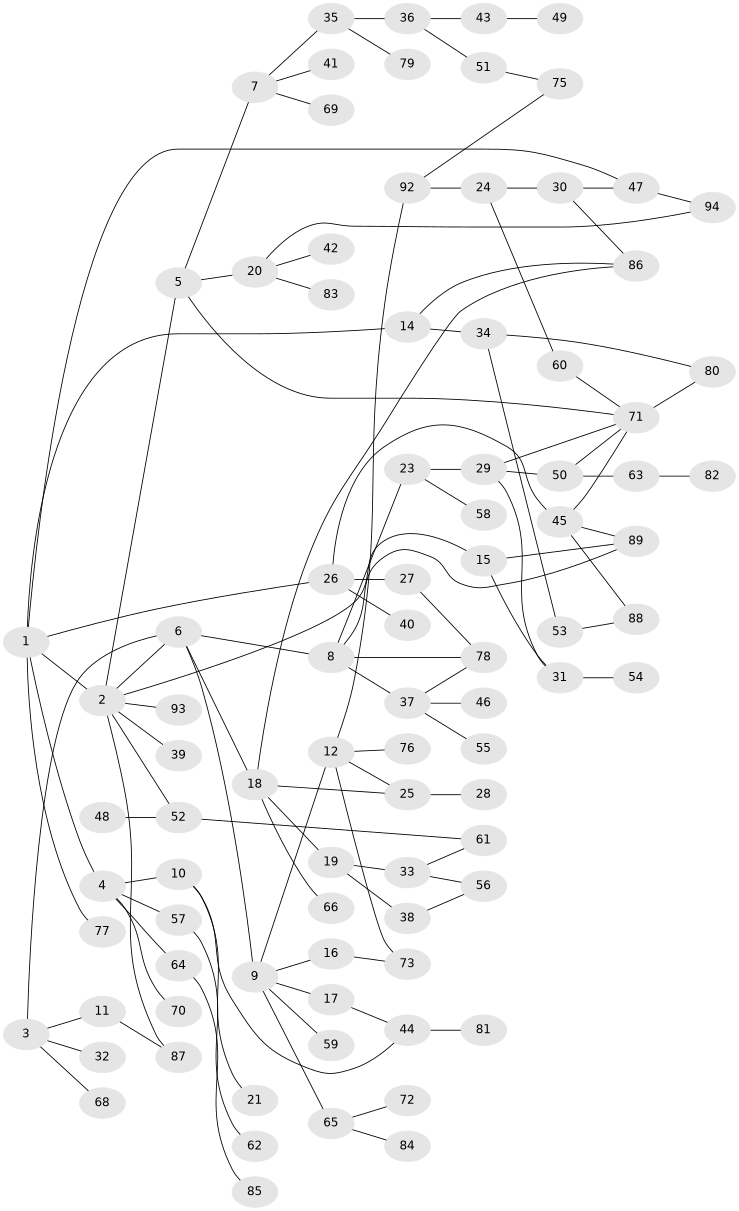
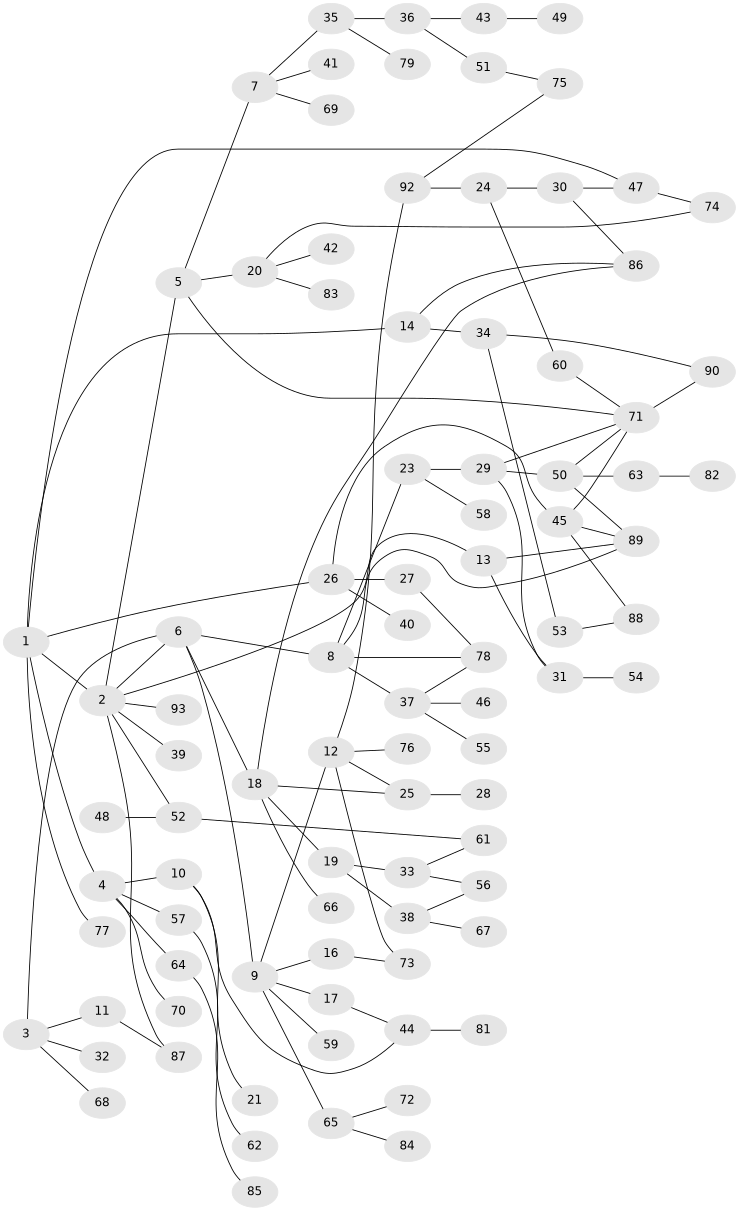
(713, 208) -> (713, 208)
(713, 372) -> (713, 372)
none -> (598, 509)
(484, 561) -> (484, 561)
none -> (484, 932)
